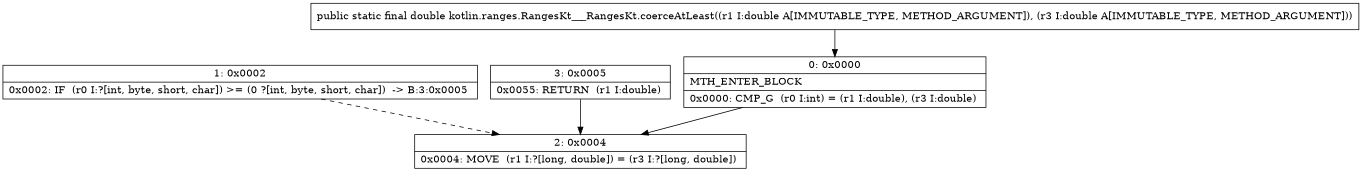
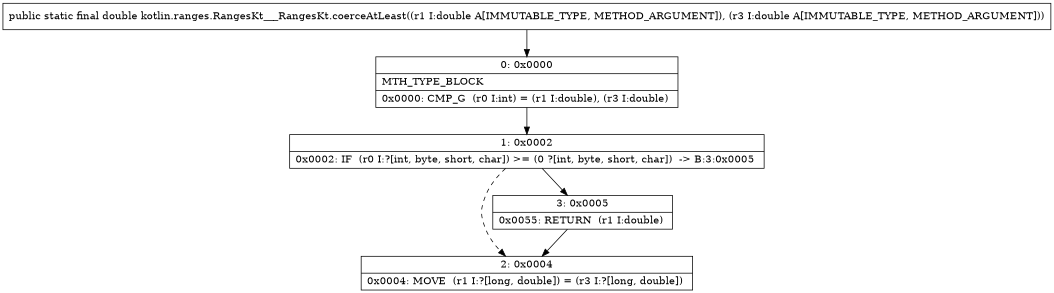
(746, 82) -> (433, 82)
(695, 120) -> (527, 117)
none -> (552, 179)
